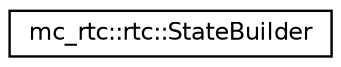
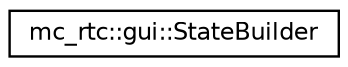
(171, 34) -> (174, 34)
